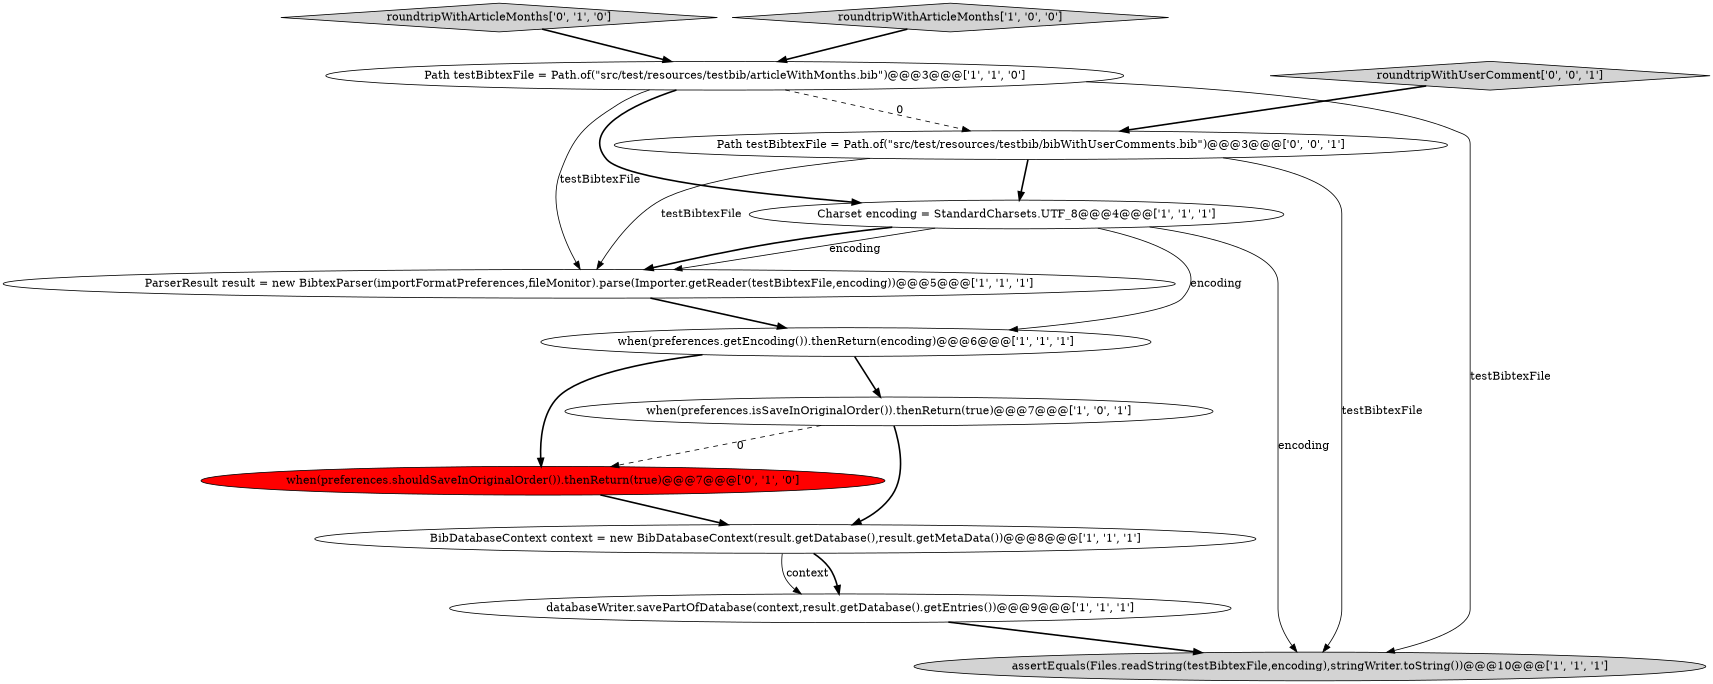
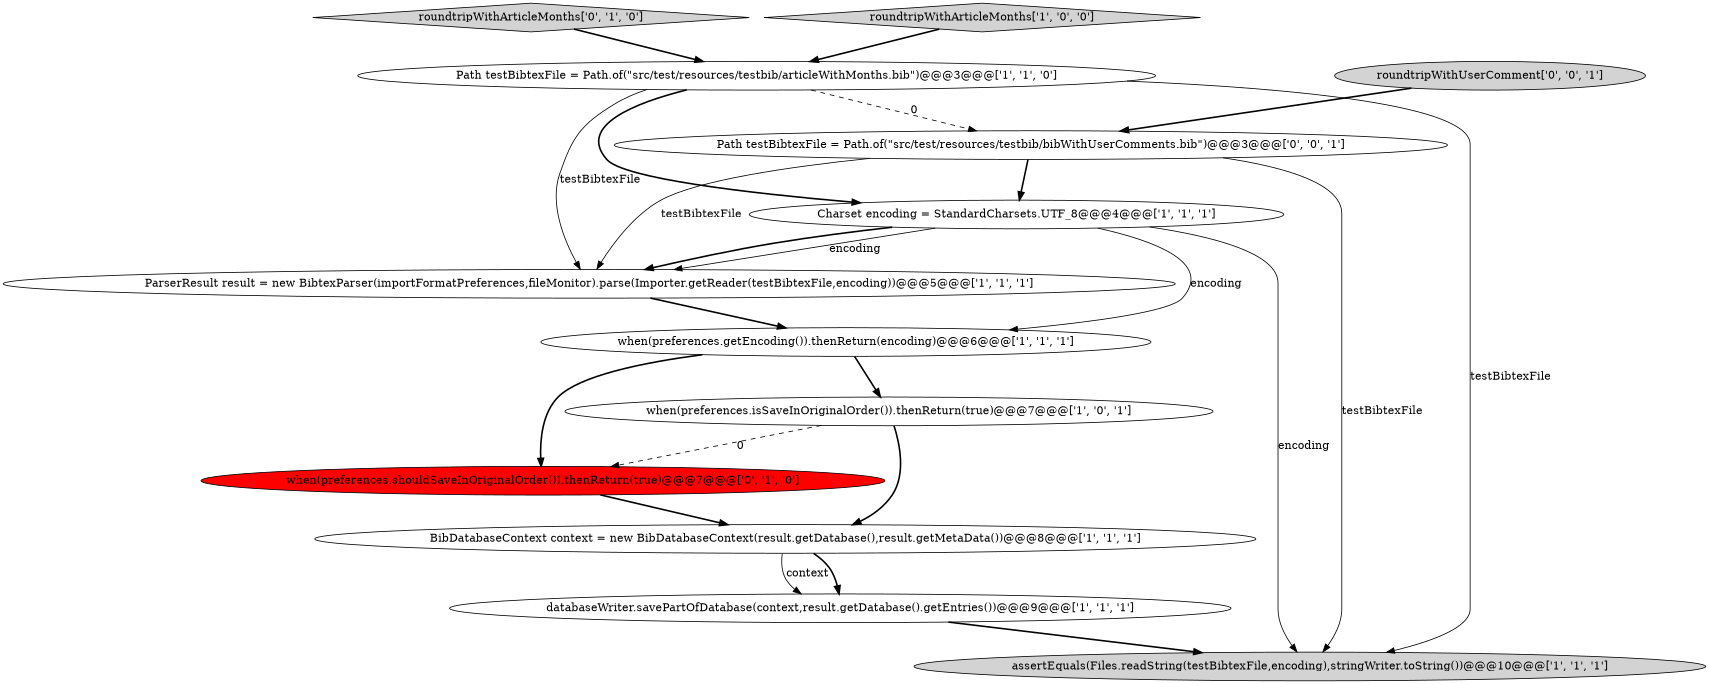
(1490, 76) -> (1490, 76)
